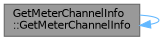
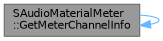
(72, 20) -> (72, 20)
